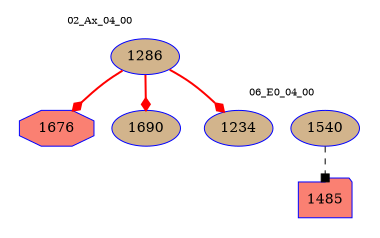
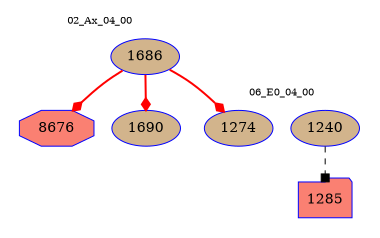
(145, 57) -> (145, 57)
(57, 128) -> (57, 128)
(239, 128) -> (239, 128)
(325, 128) -> (325, 128)
(325, 200) -> (325, 200)
